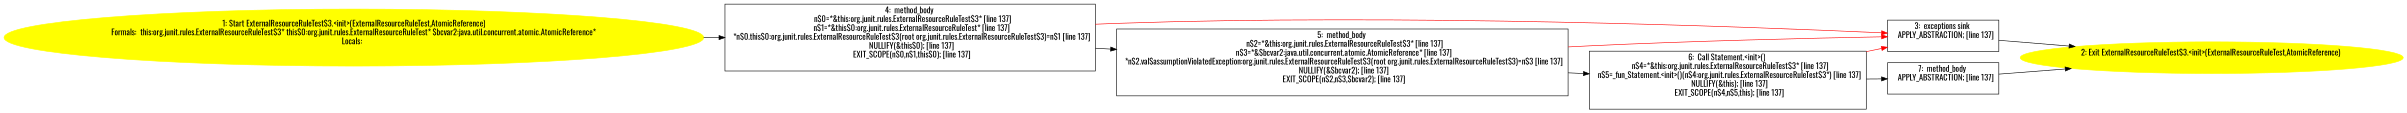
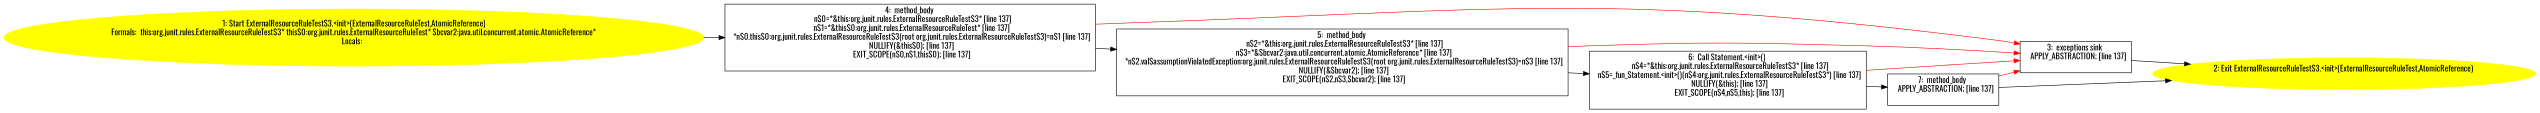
none -> (2006, 74)
